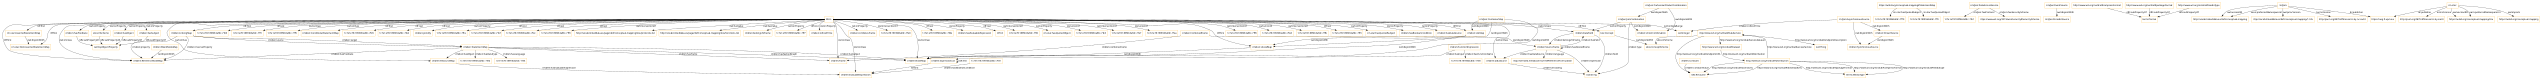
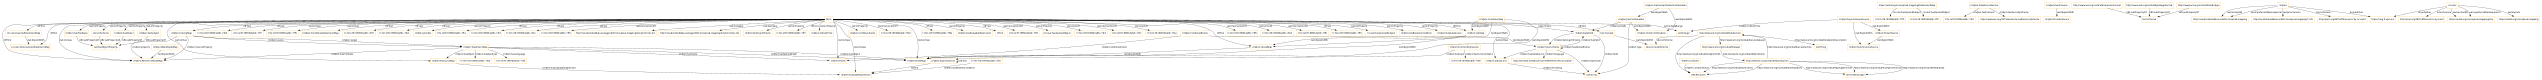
(1618, 26) -> (1618, 26)
